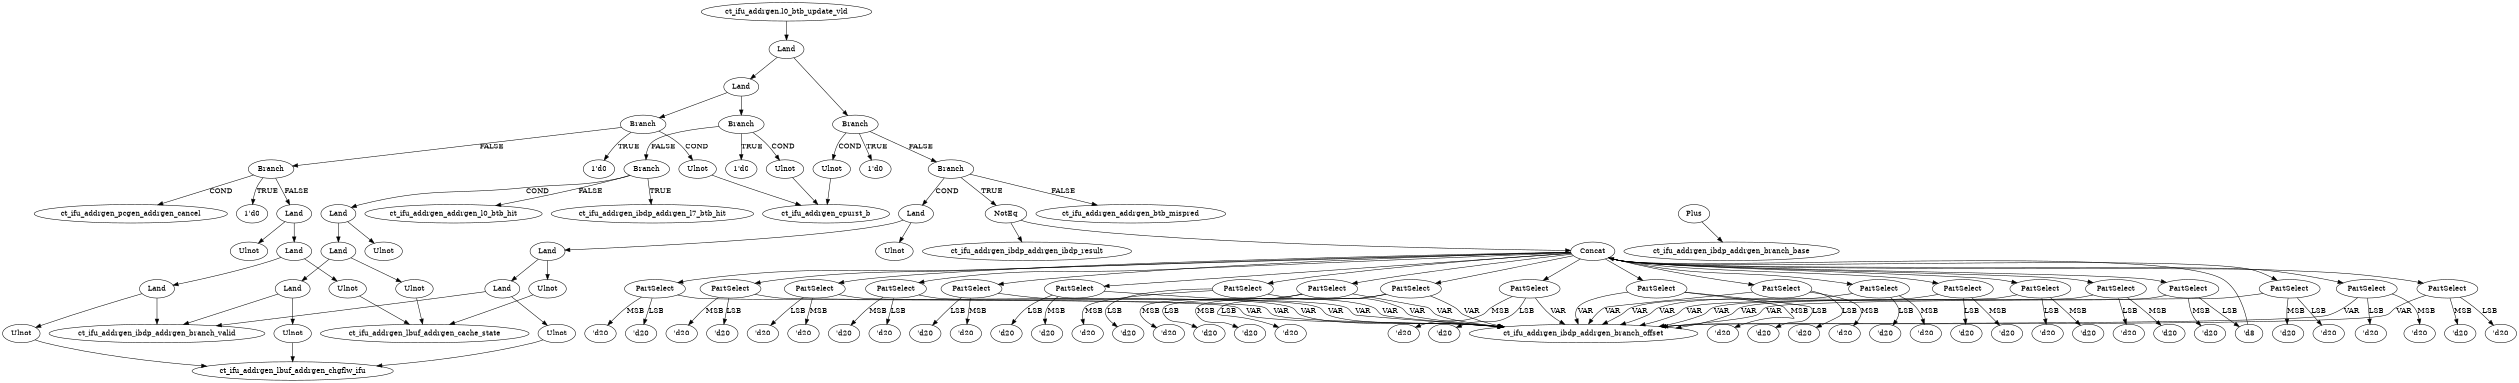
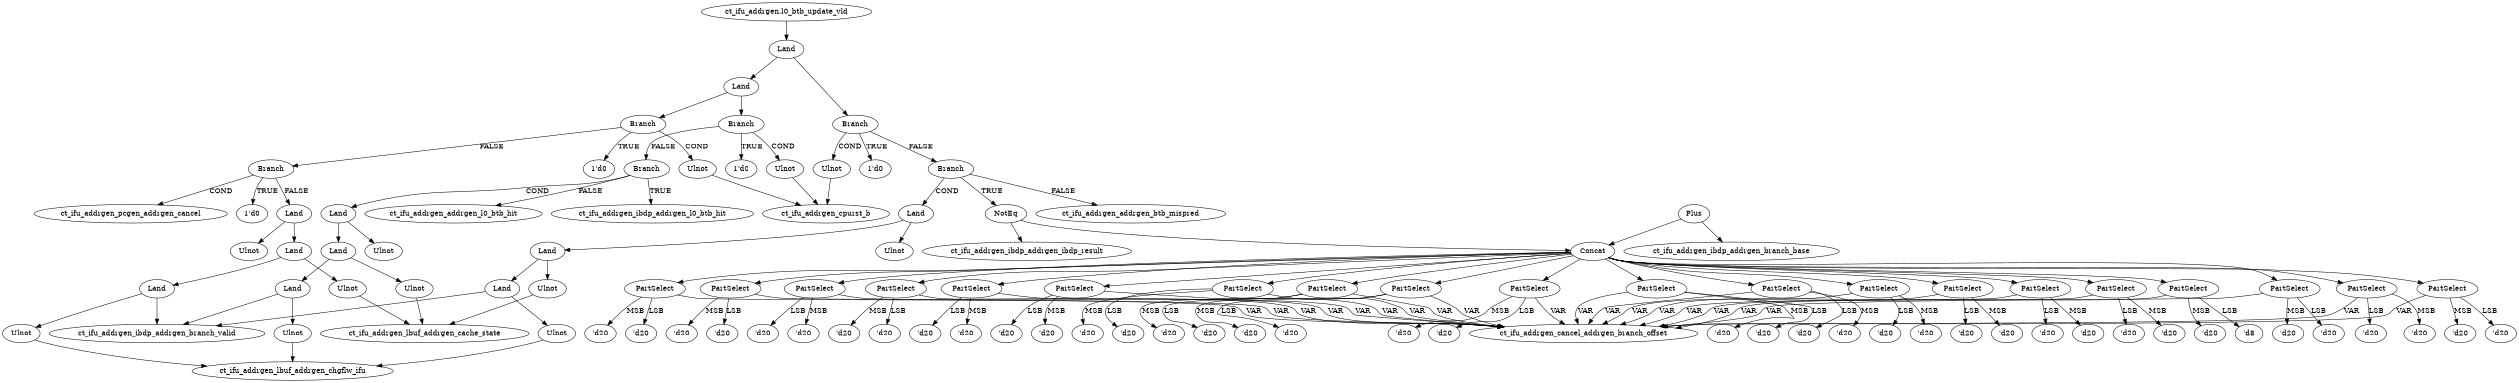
(652, 214) -> (652, 214)
(1945, 261) -> (1647, 231)
(1584, 334) -> (1584, 334)
